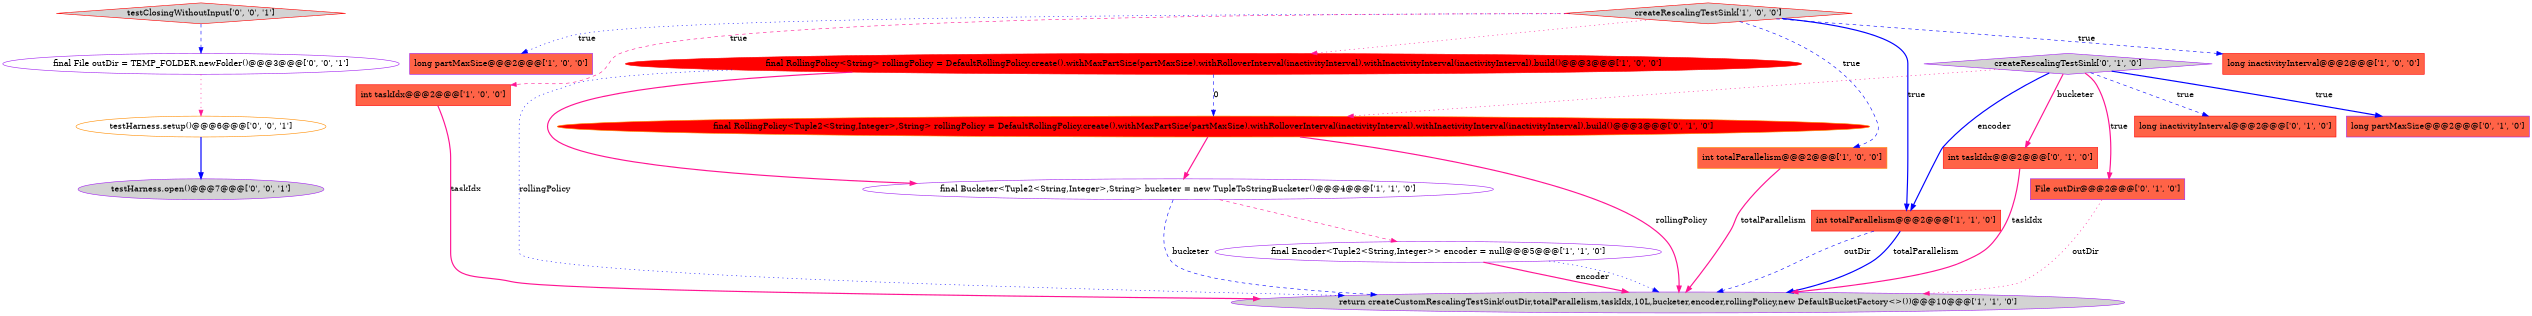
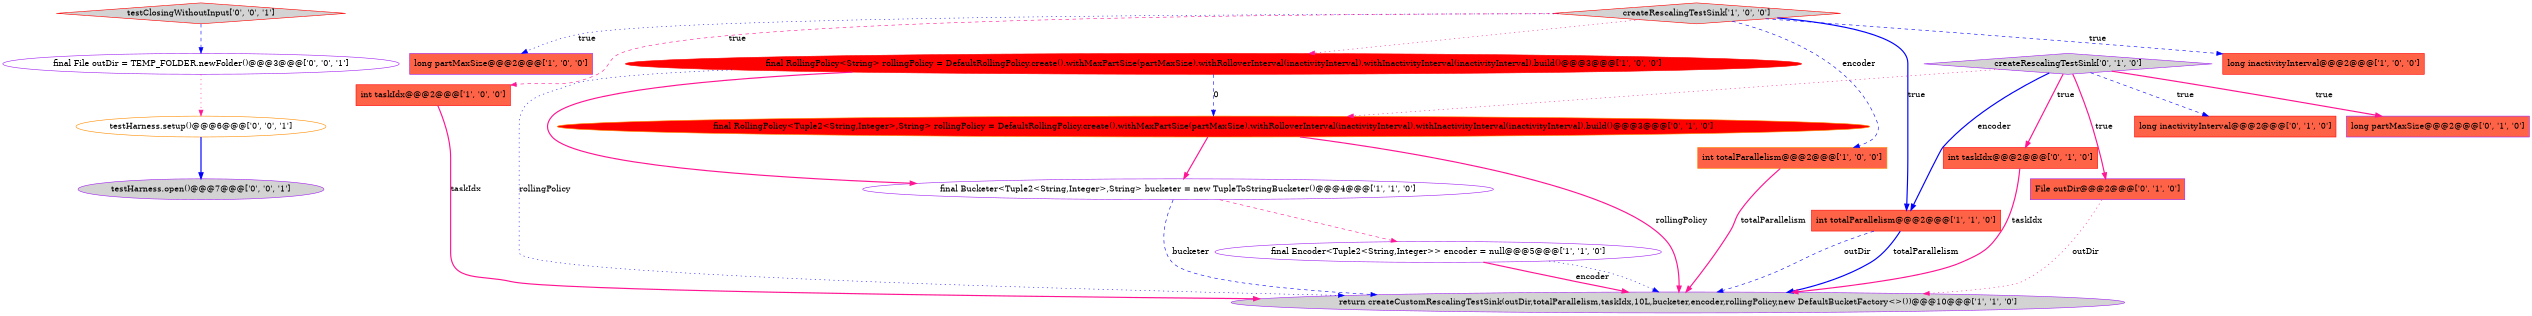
(1852, 64) -> (1859, 64)
(2244, 93) -> (2244, 93)
(2076, 95) -> (2066, 95)
